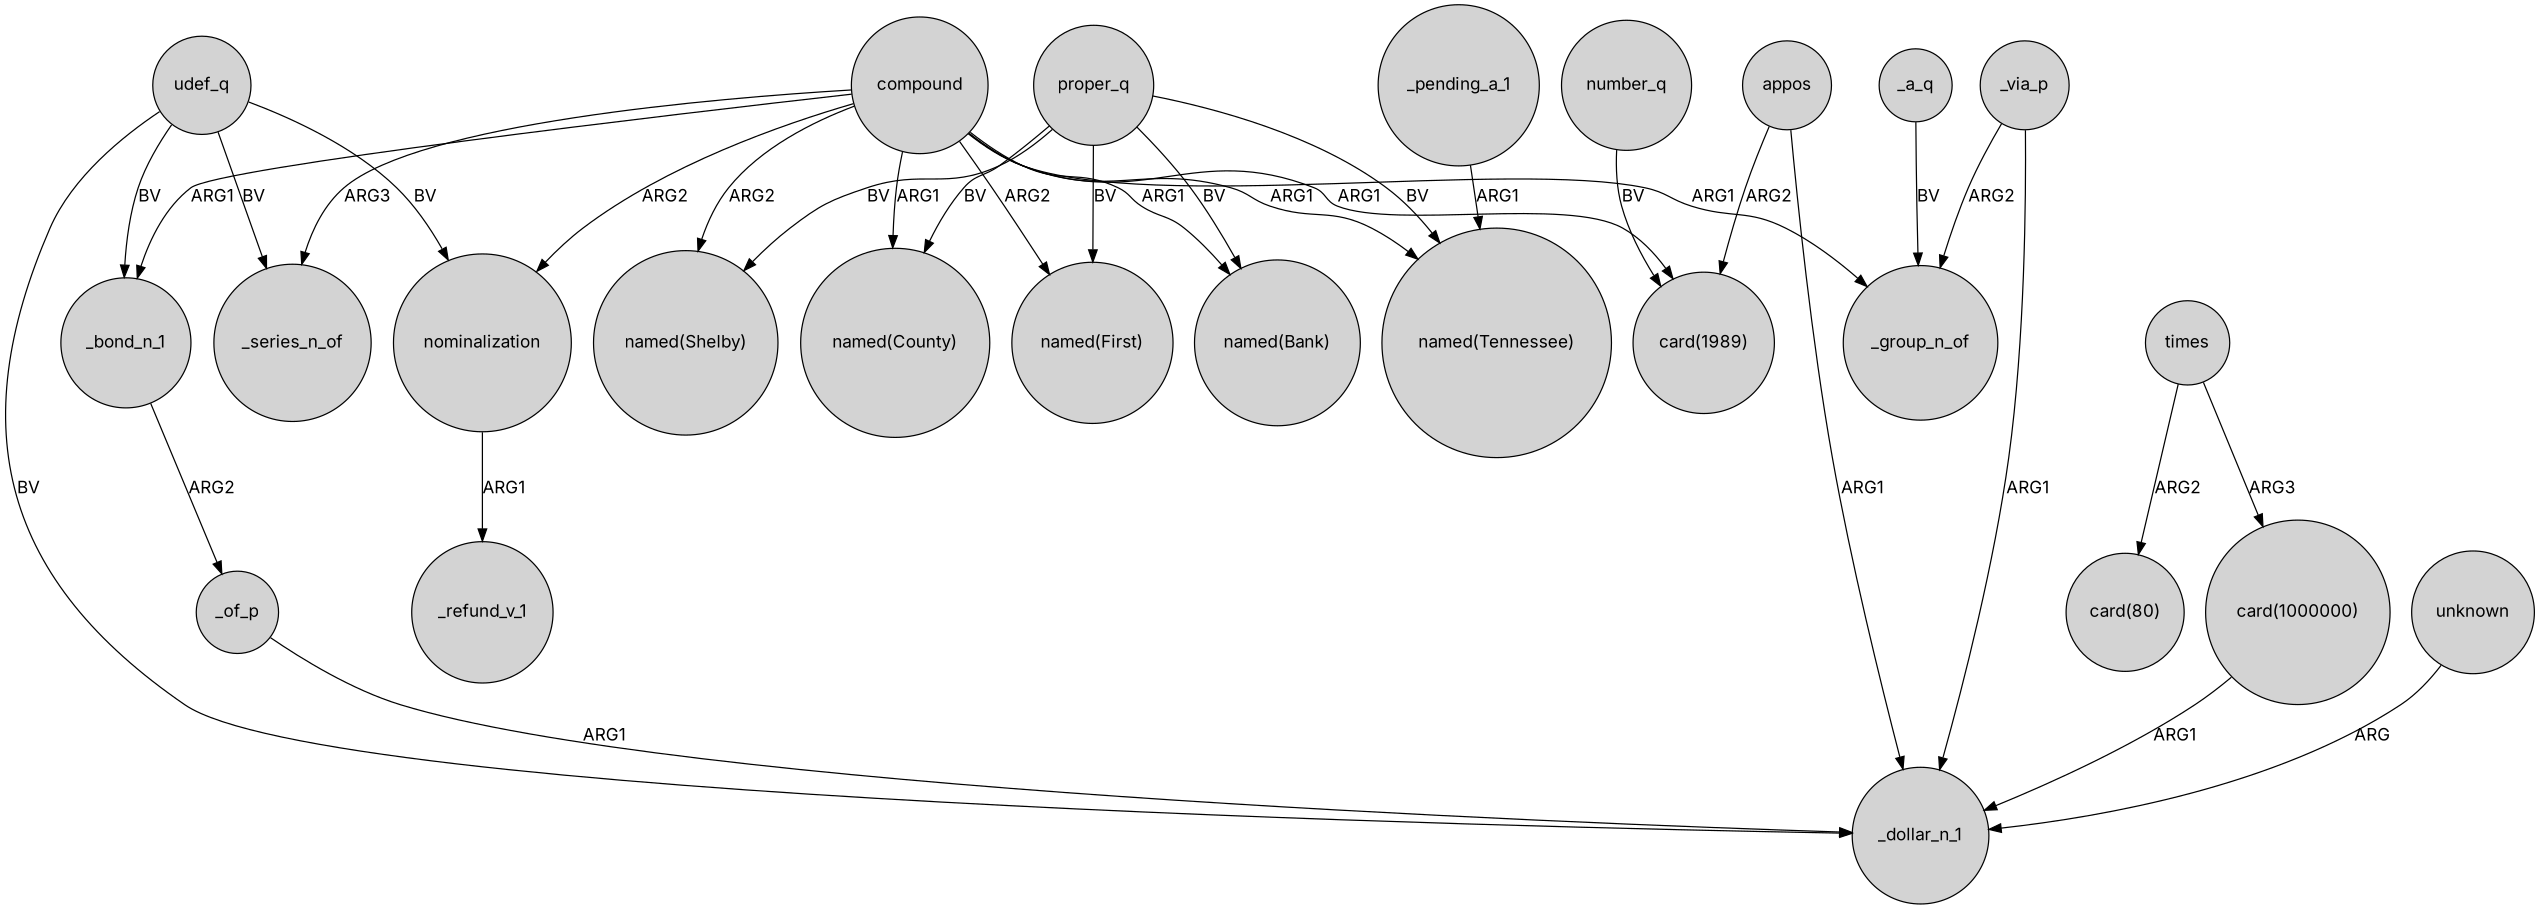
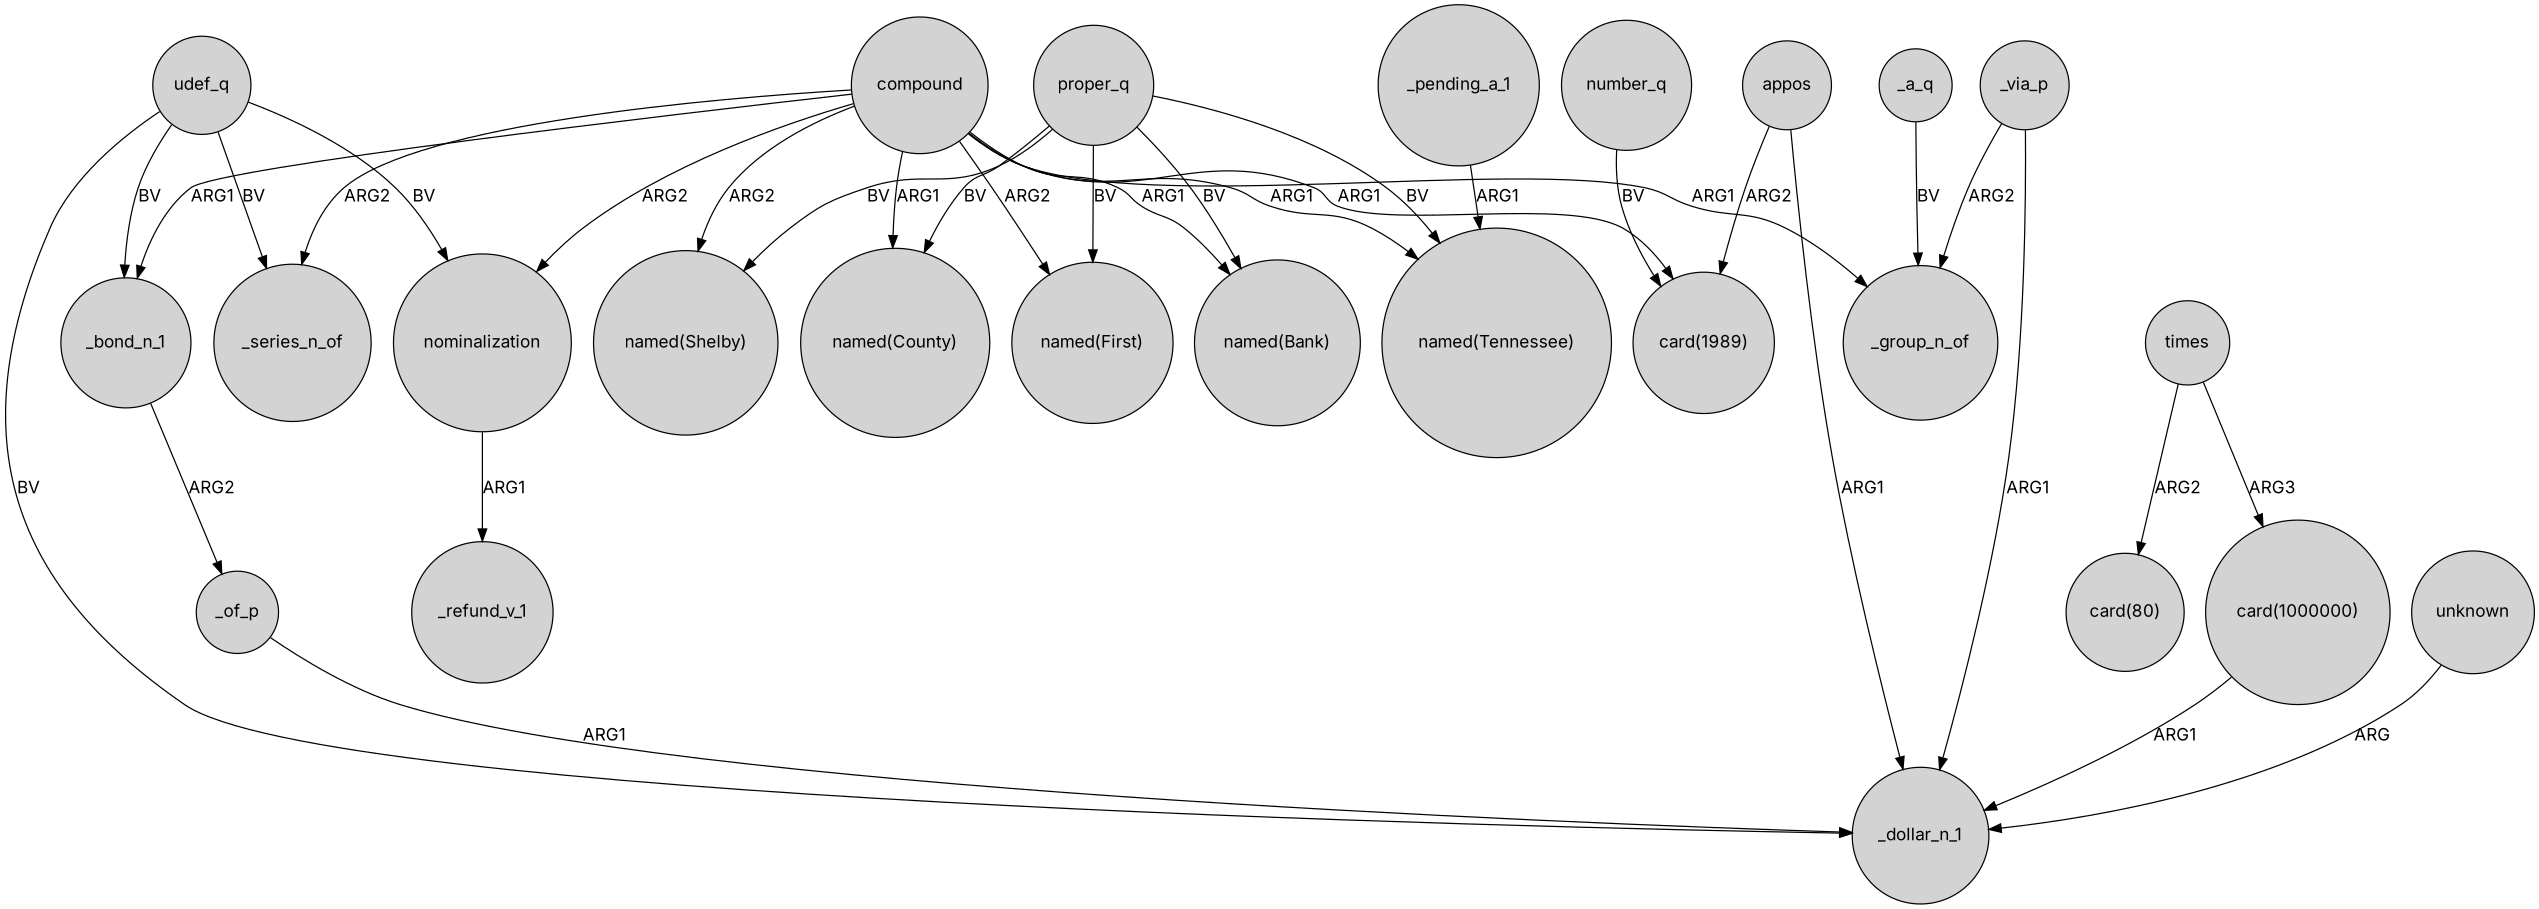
(368, 197) -> (367, 197)
